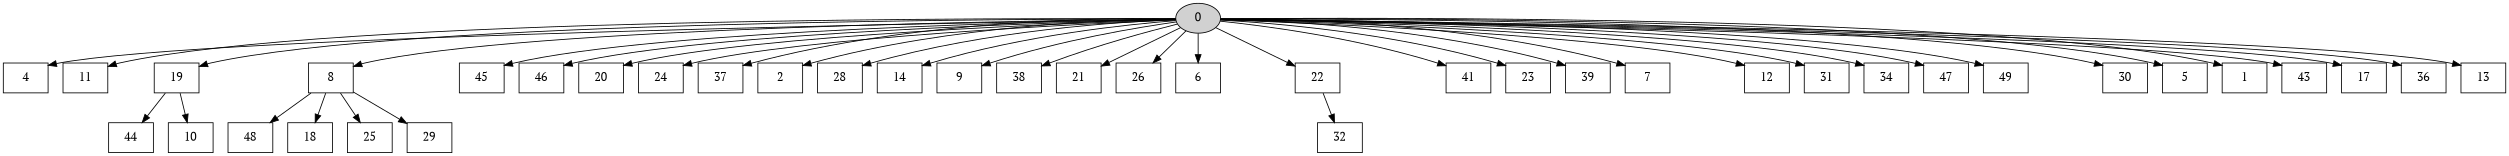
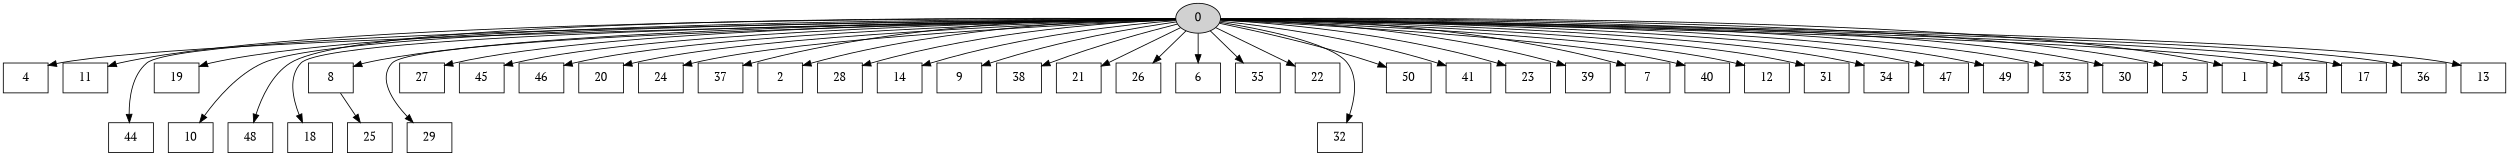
none -> (422, 78)
none -> (1258, 78)
none -> (1409, 78)
none -> (1707, 78)
none -> (2065, 78)
(183, 104) -> (678, 28)
(322, 104) -> (710, 29)
(1327, 104) -> (1345, 61)
(156, 105) -> (632, 28)
(294, 105) -> (700, 23)
(376, 106) -> (752, 31)
